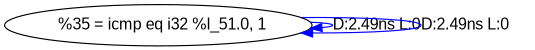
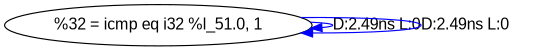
(158, 25) -> (158, 25)
